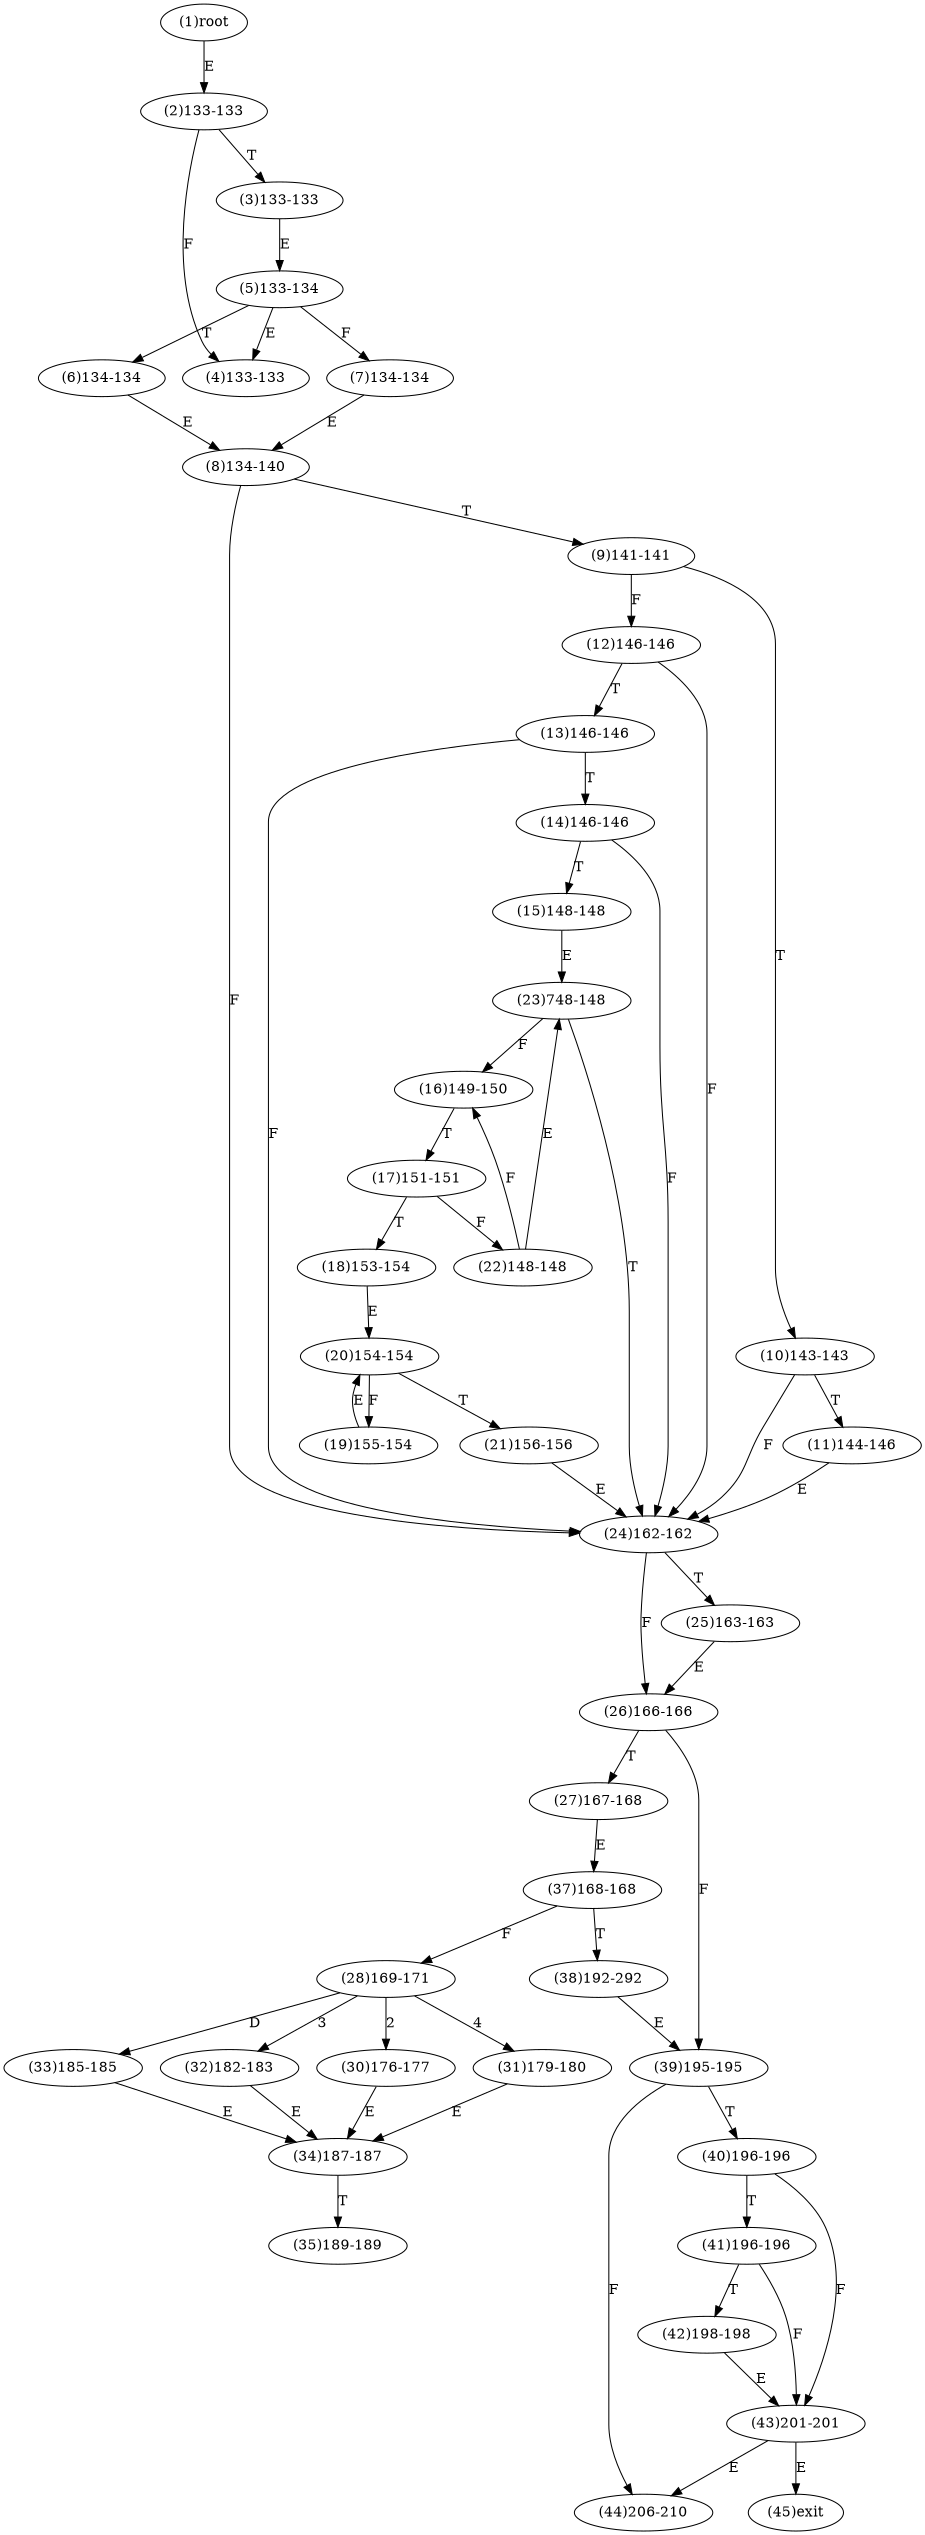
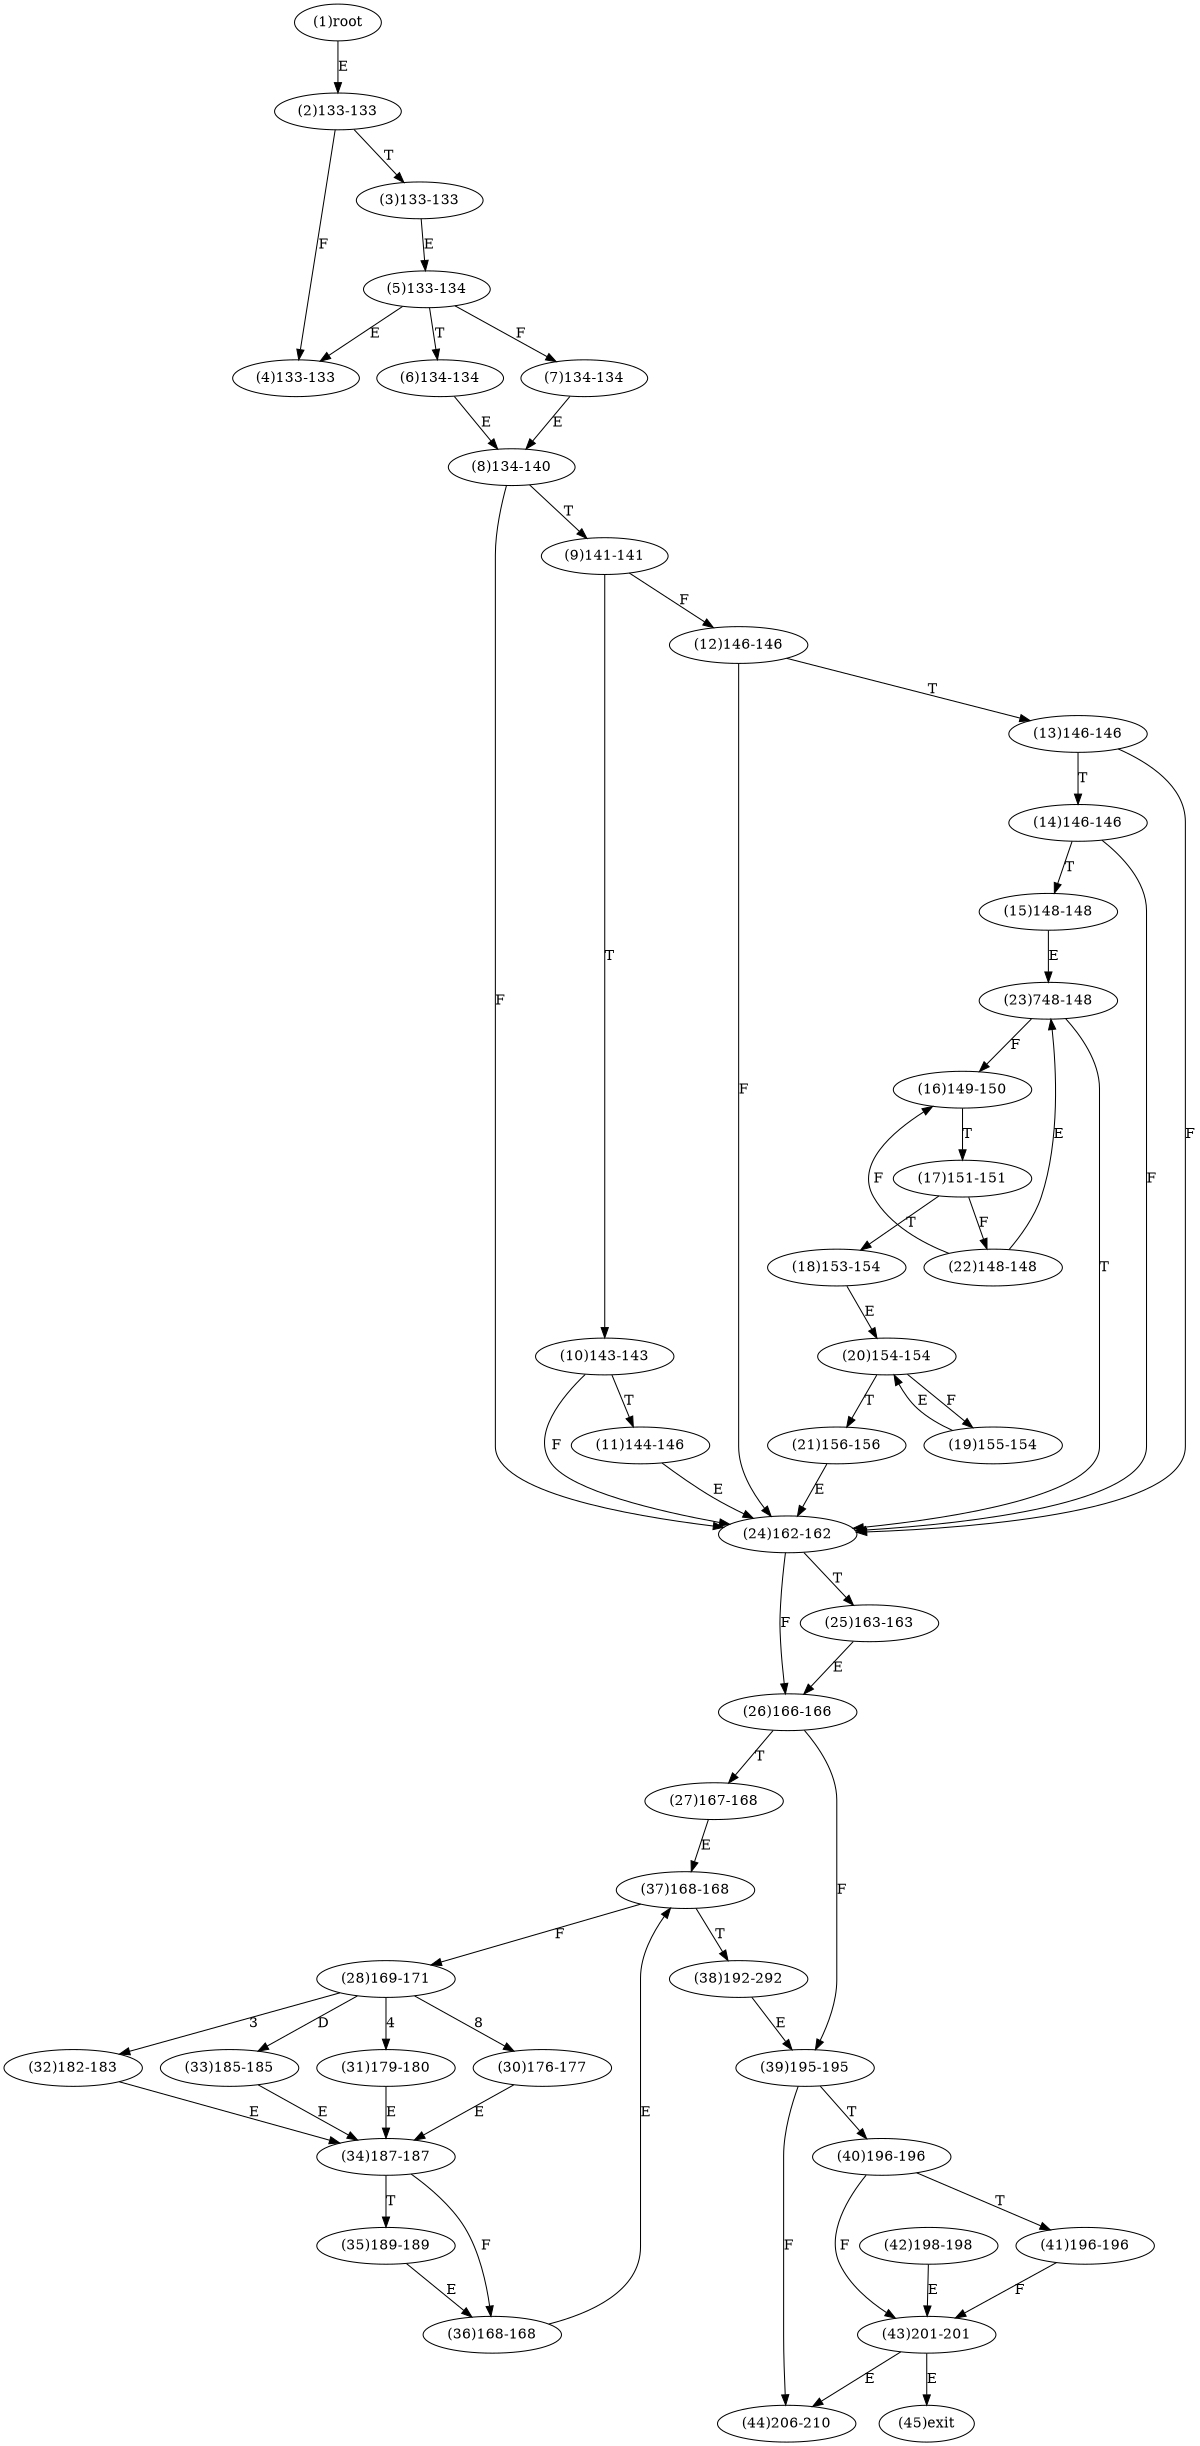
(391, 2023) -> (479, 2023)
(729, 2286) -> none
none -> (492, 2335)
